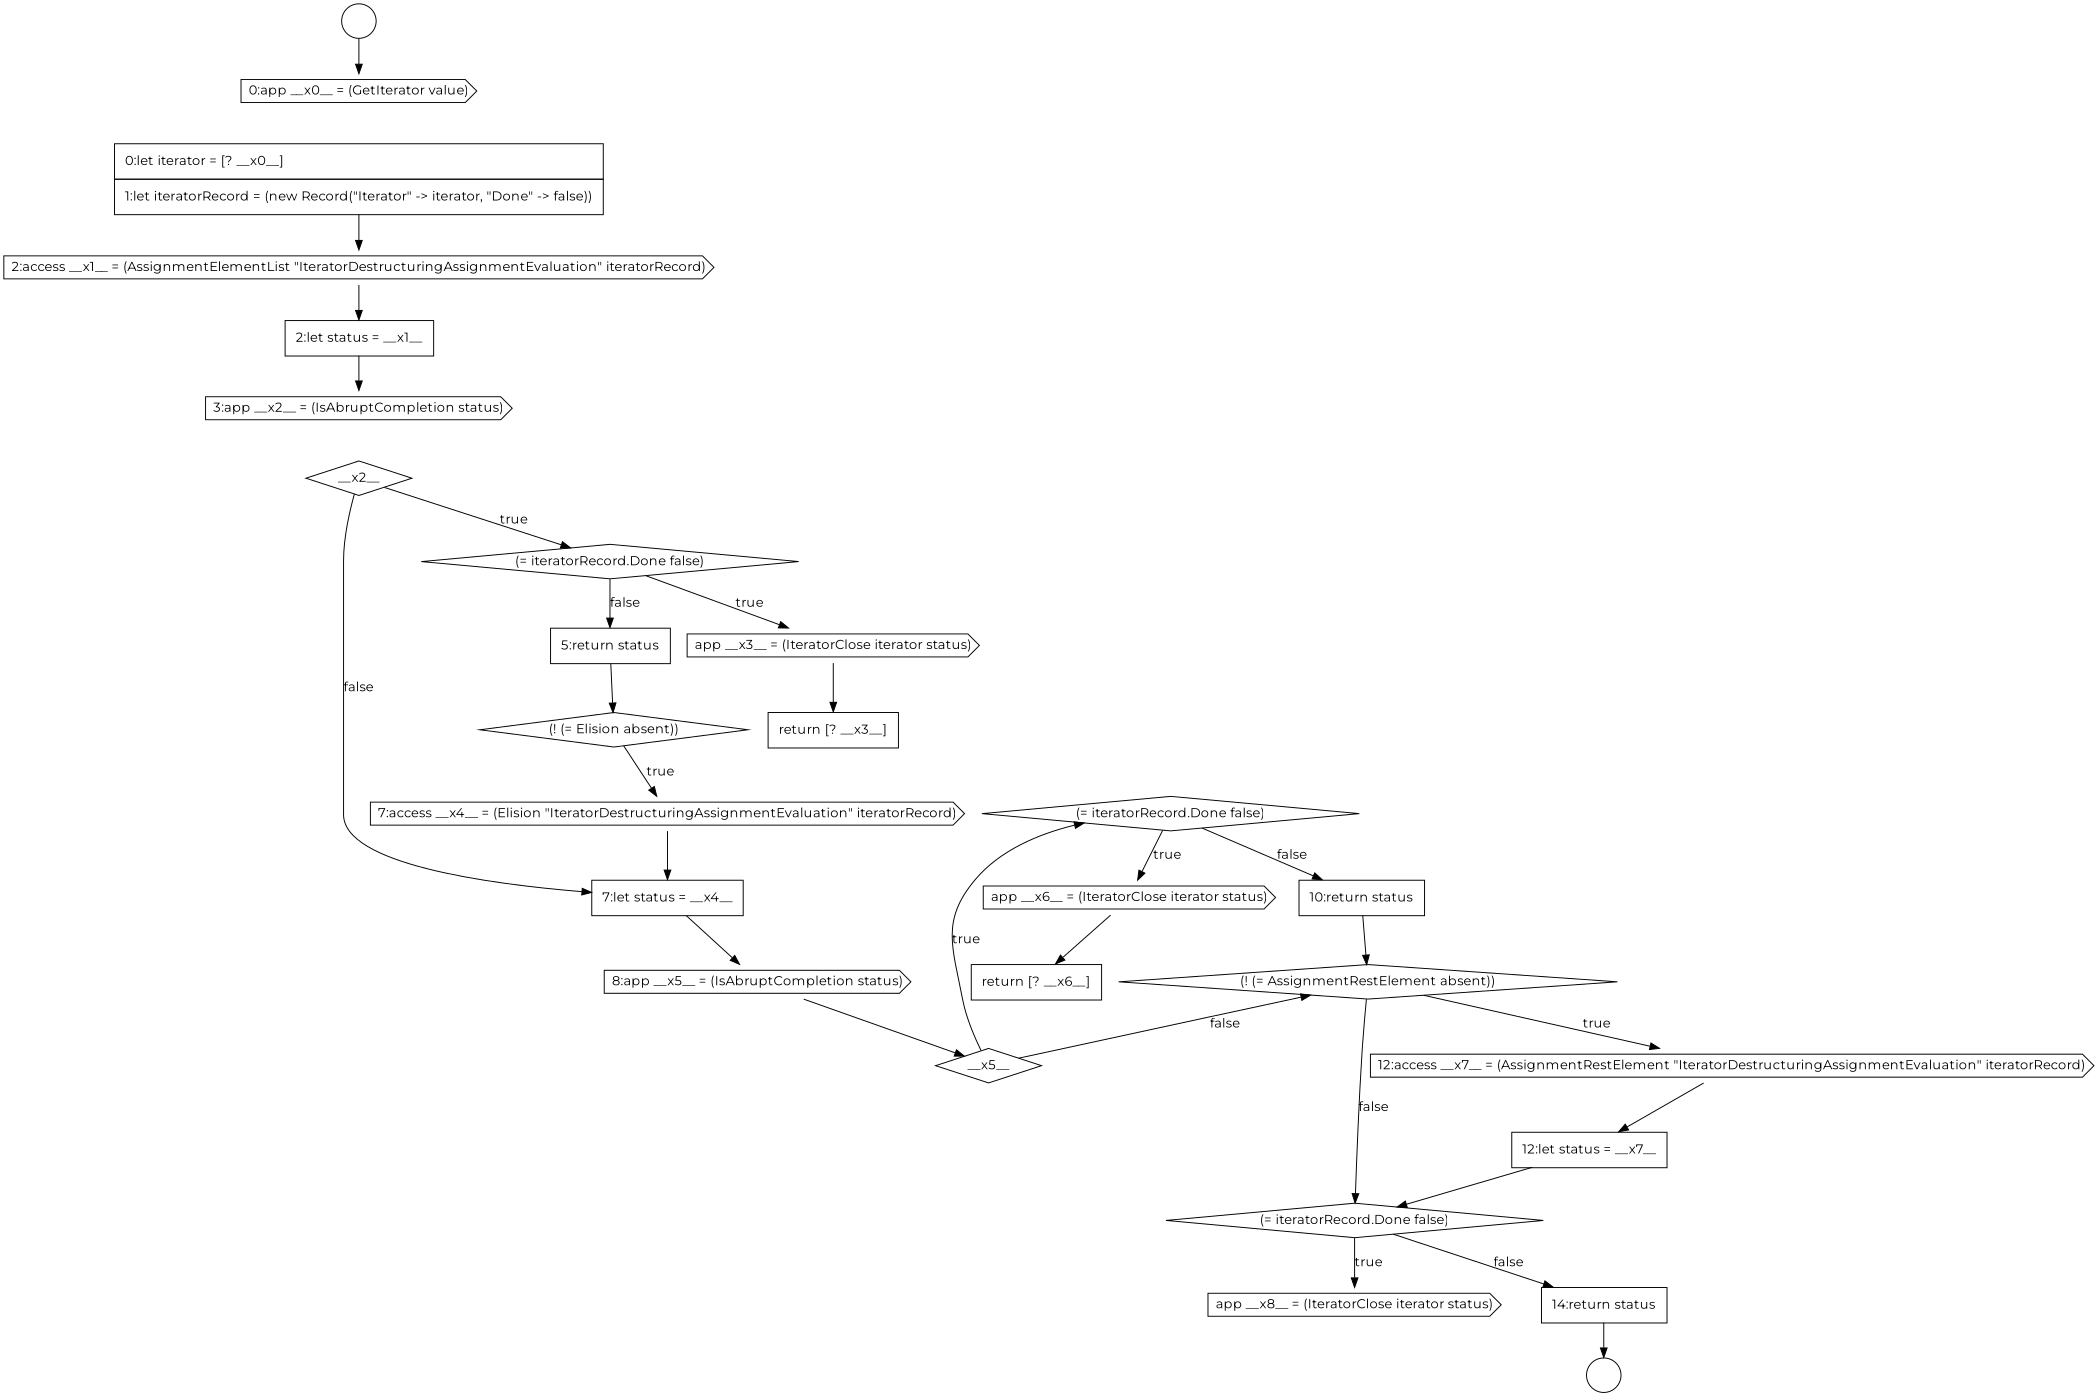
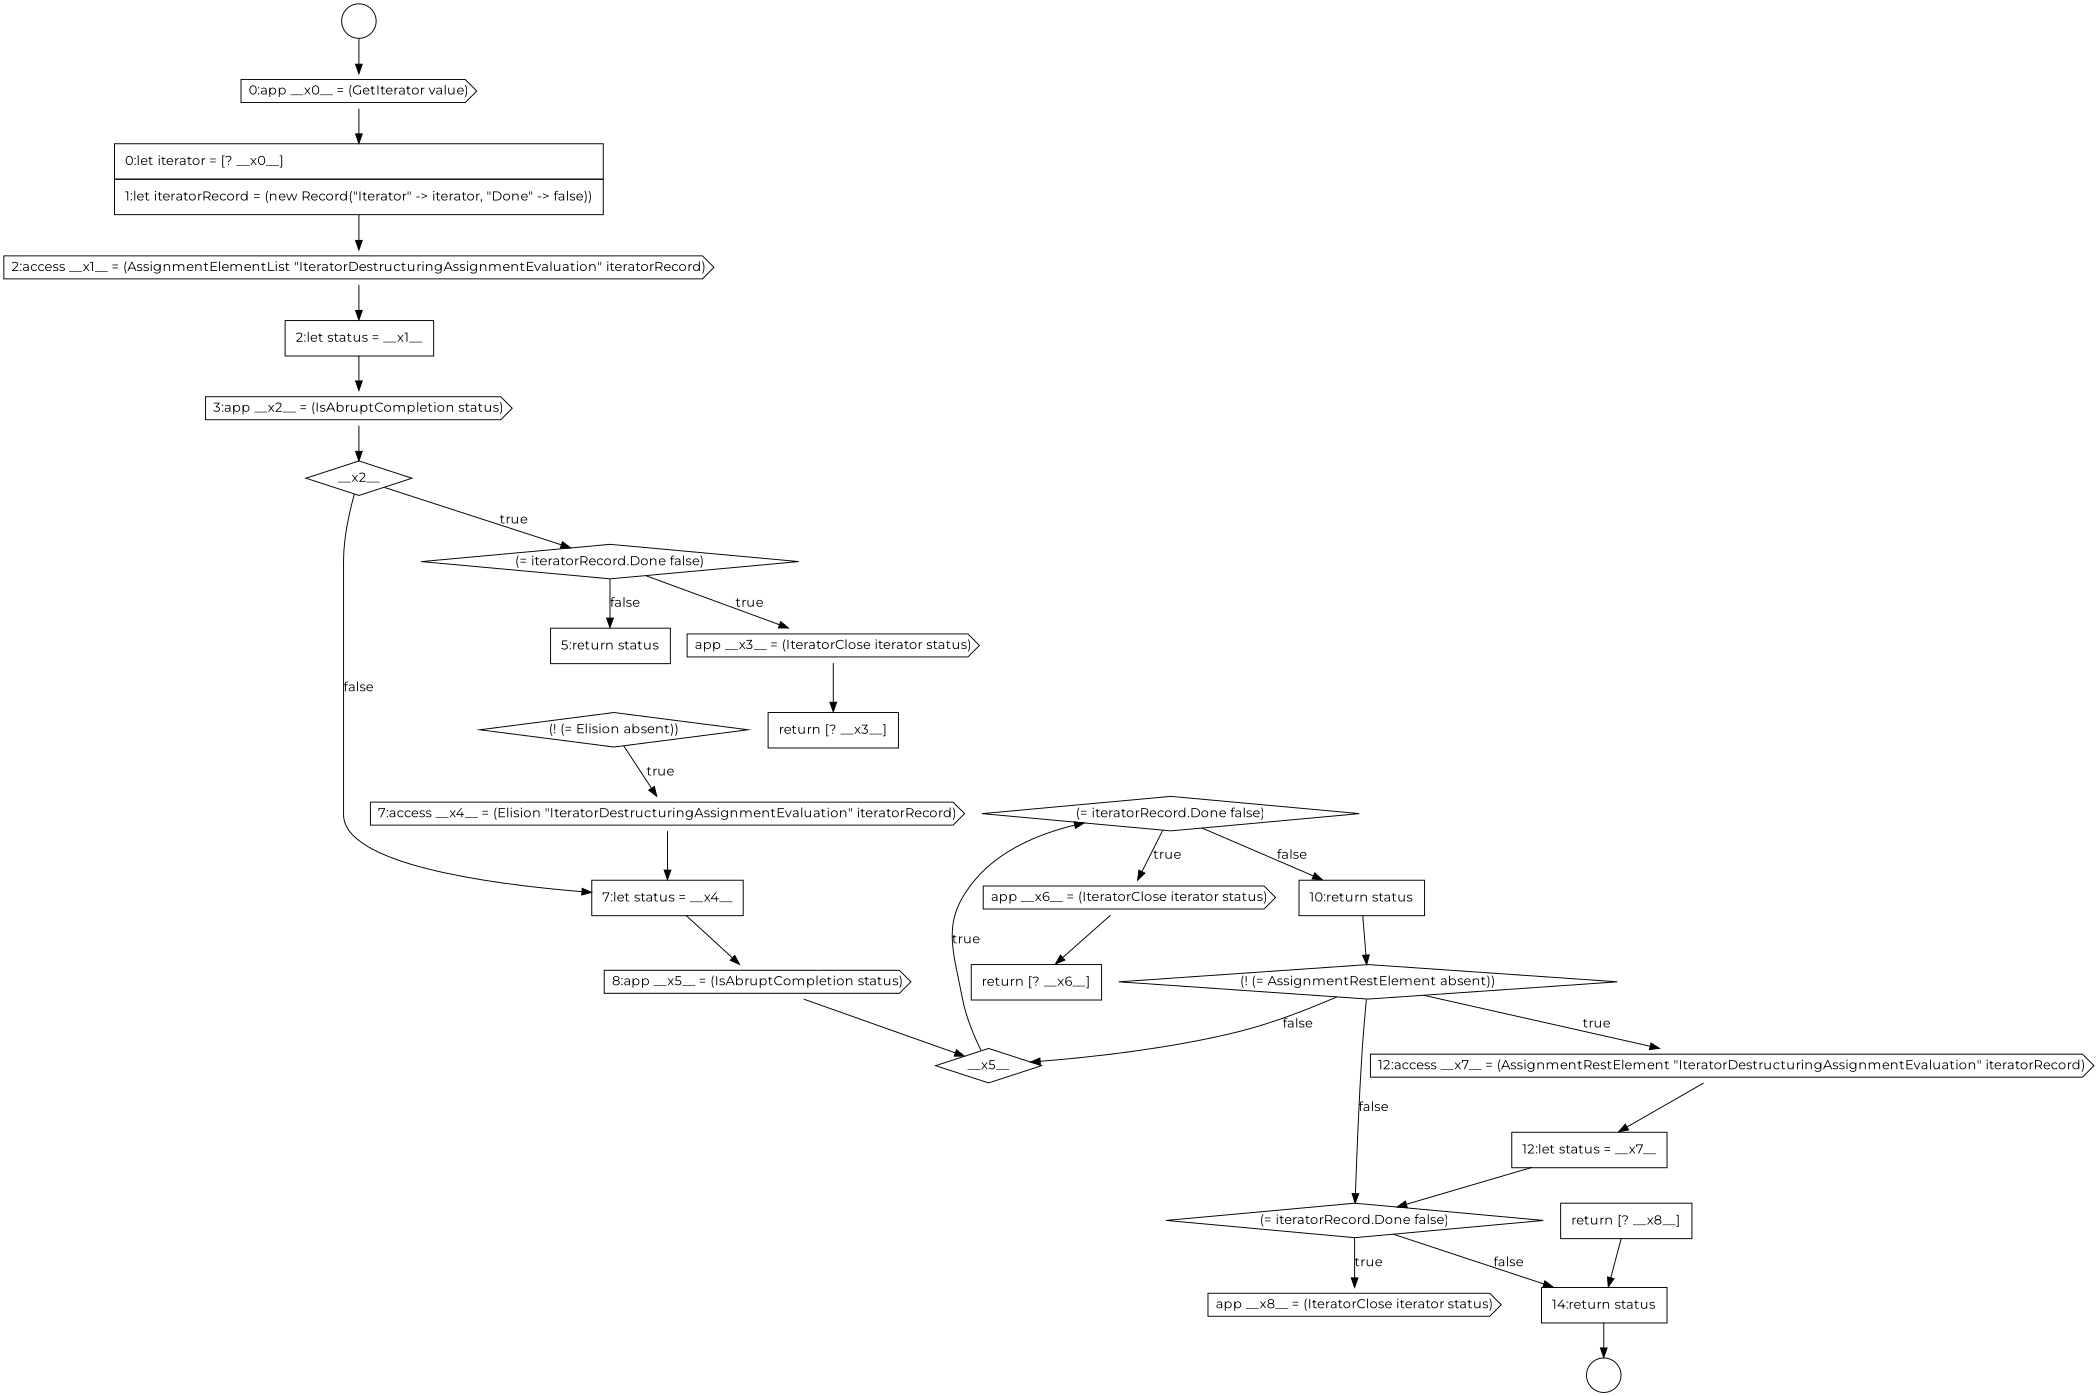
none -> (359, 121)
none -> (359, 438)
(612, 683) -> none
(1160, 1028) -> (1191, 1042)
none -> (1626, 1220)
